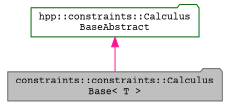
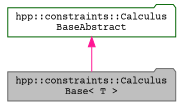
(115, 86) -> (92, 86)
